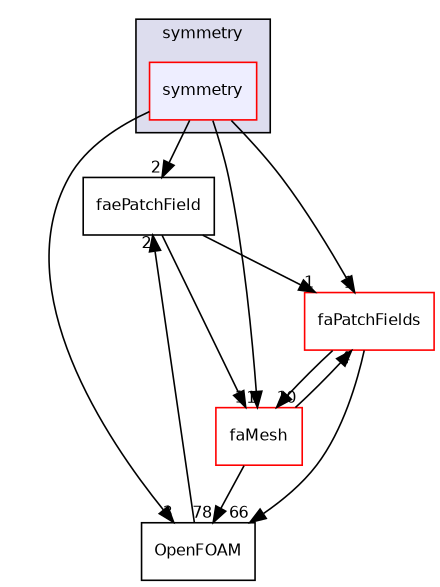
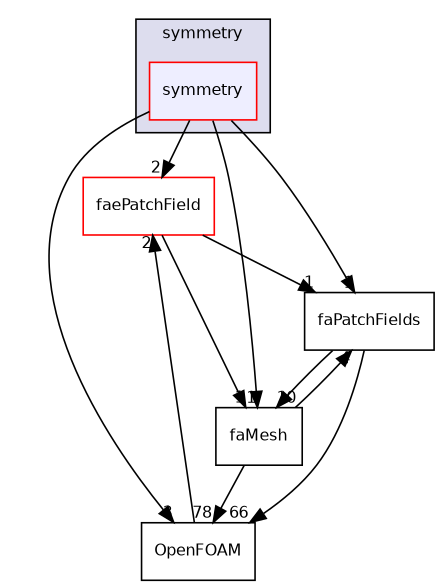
(149, 206) -> (149, 206)
(369, 321) -> (369, 321)
(259, 436) -> (259, 436)
